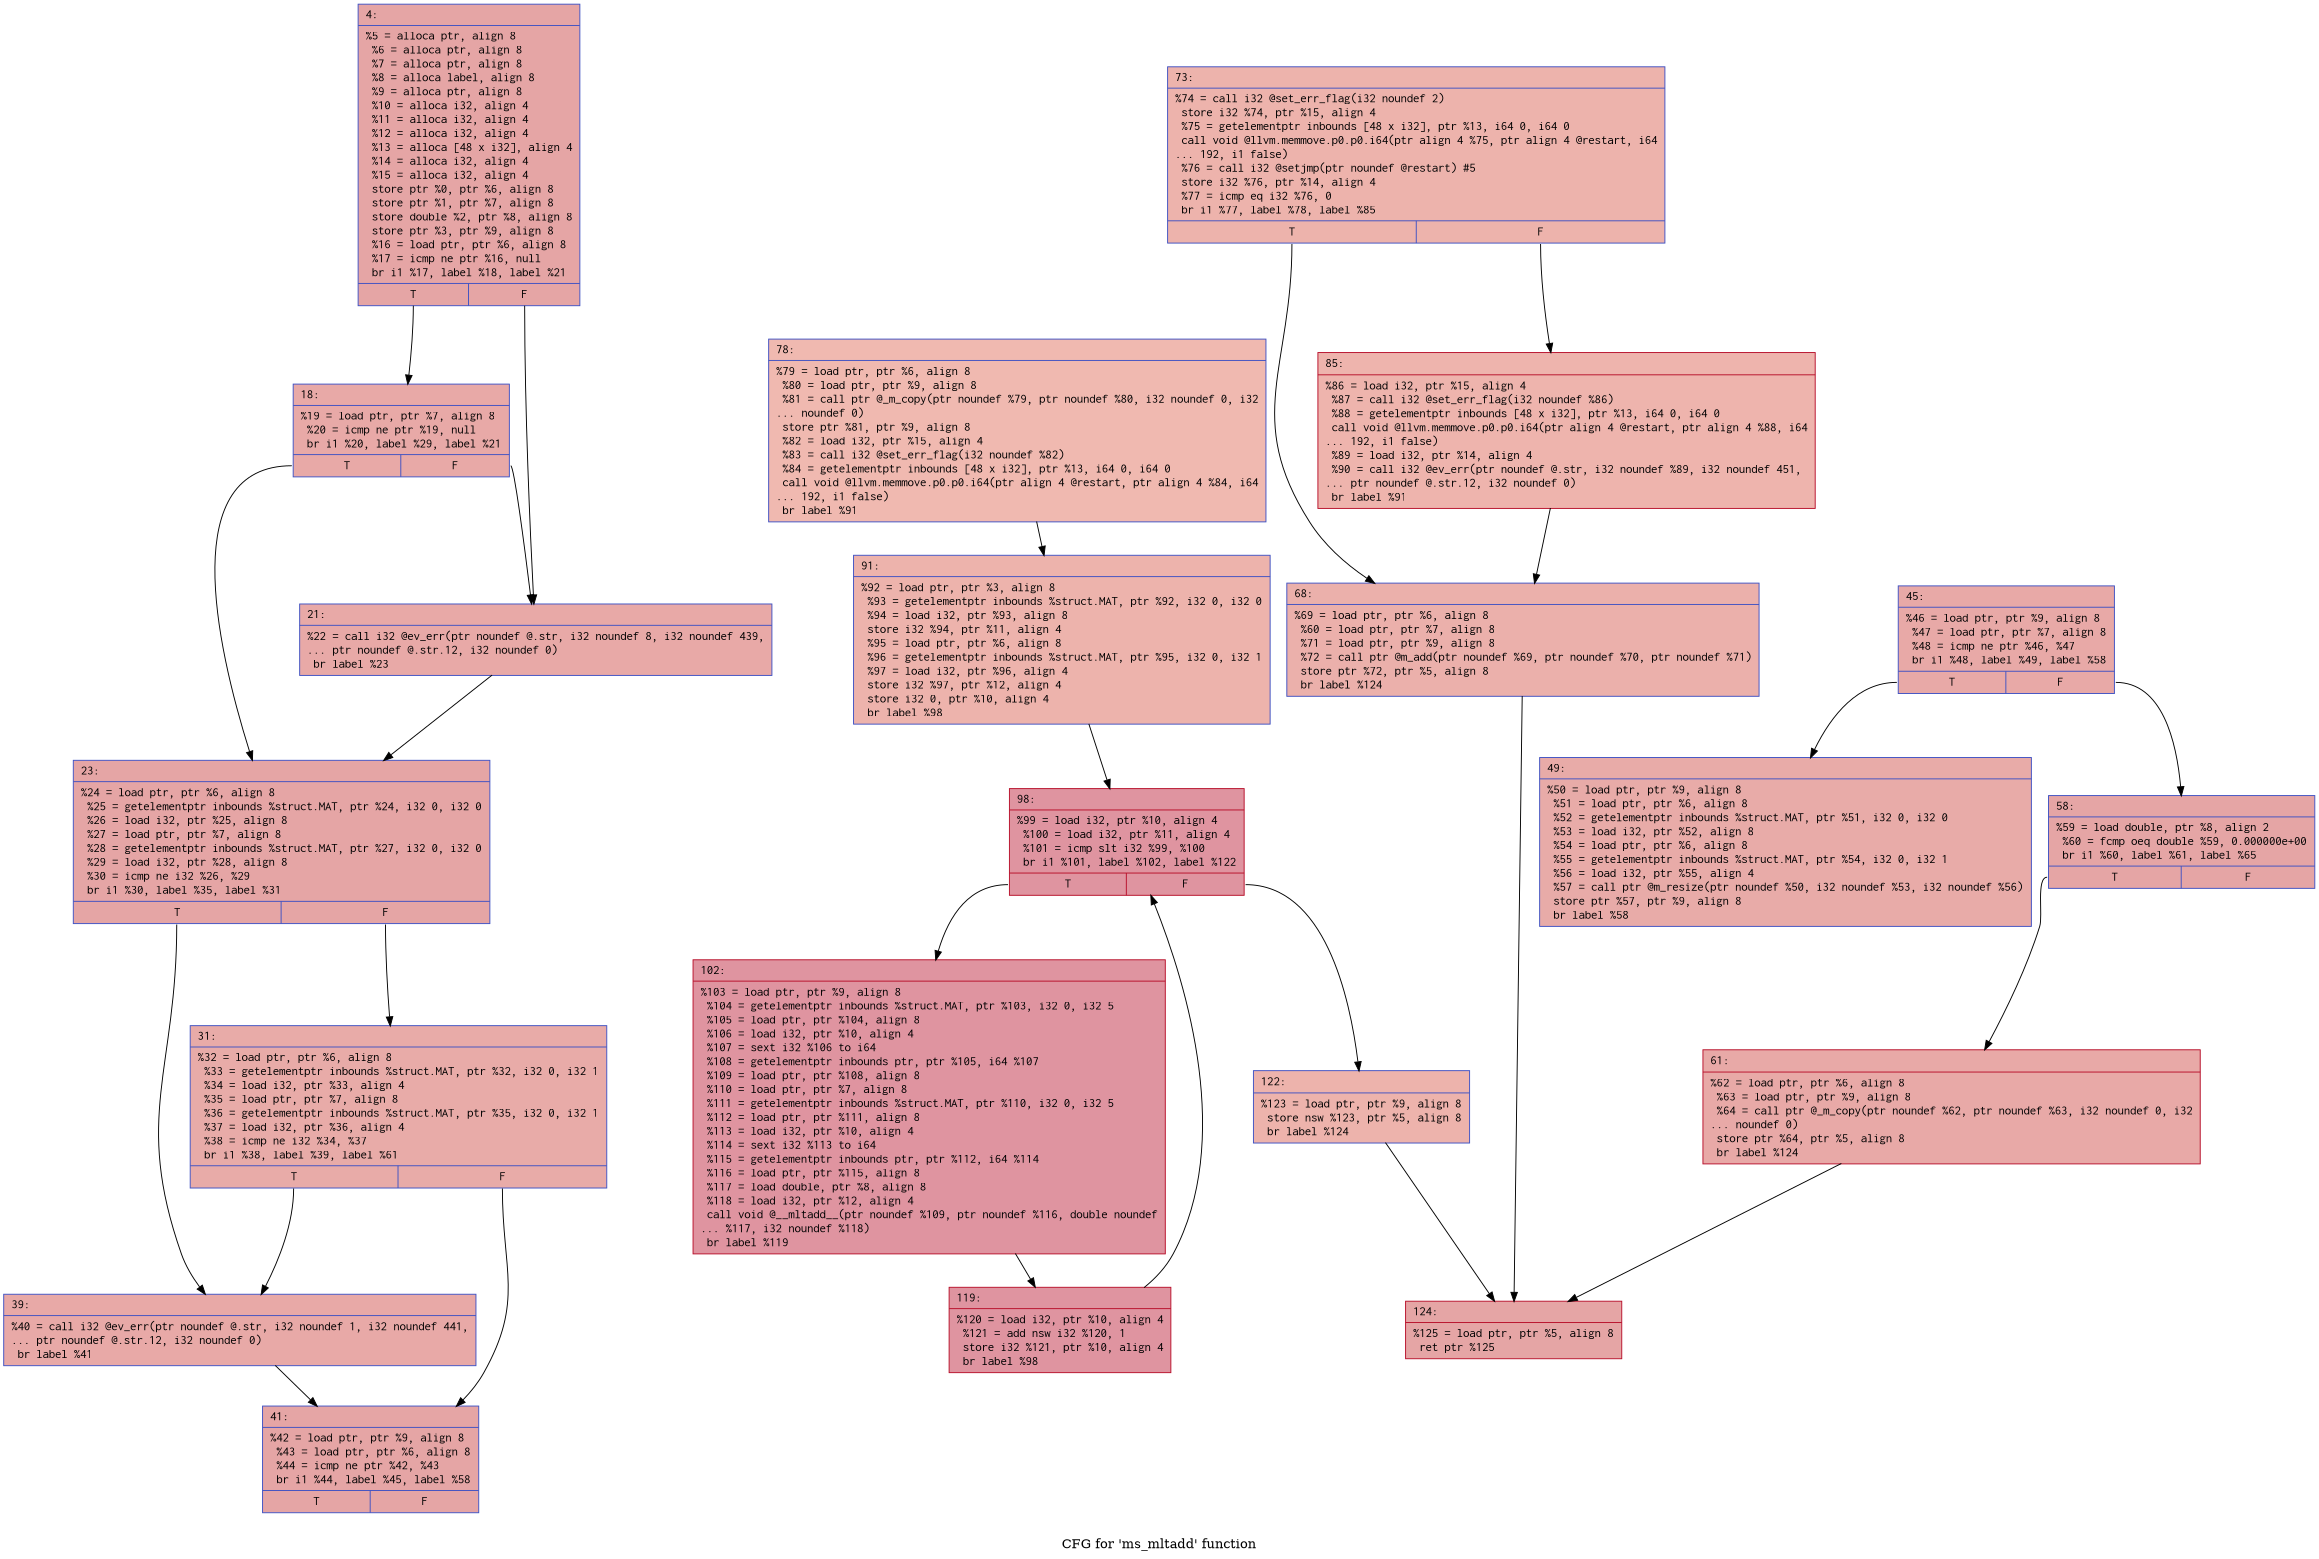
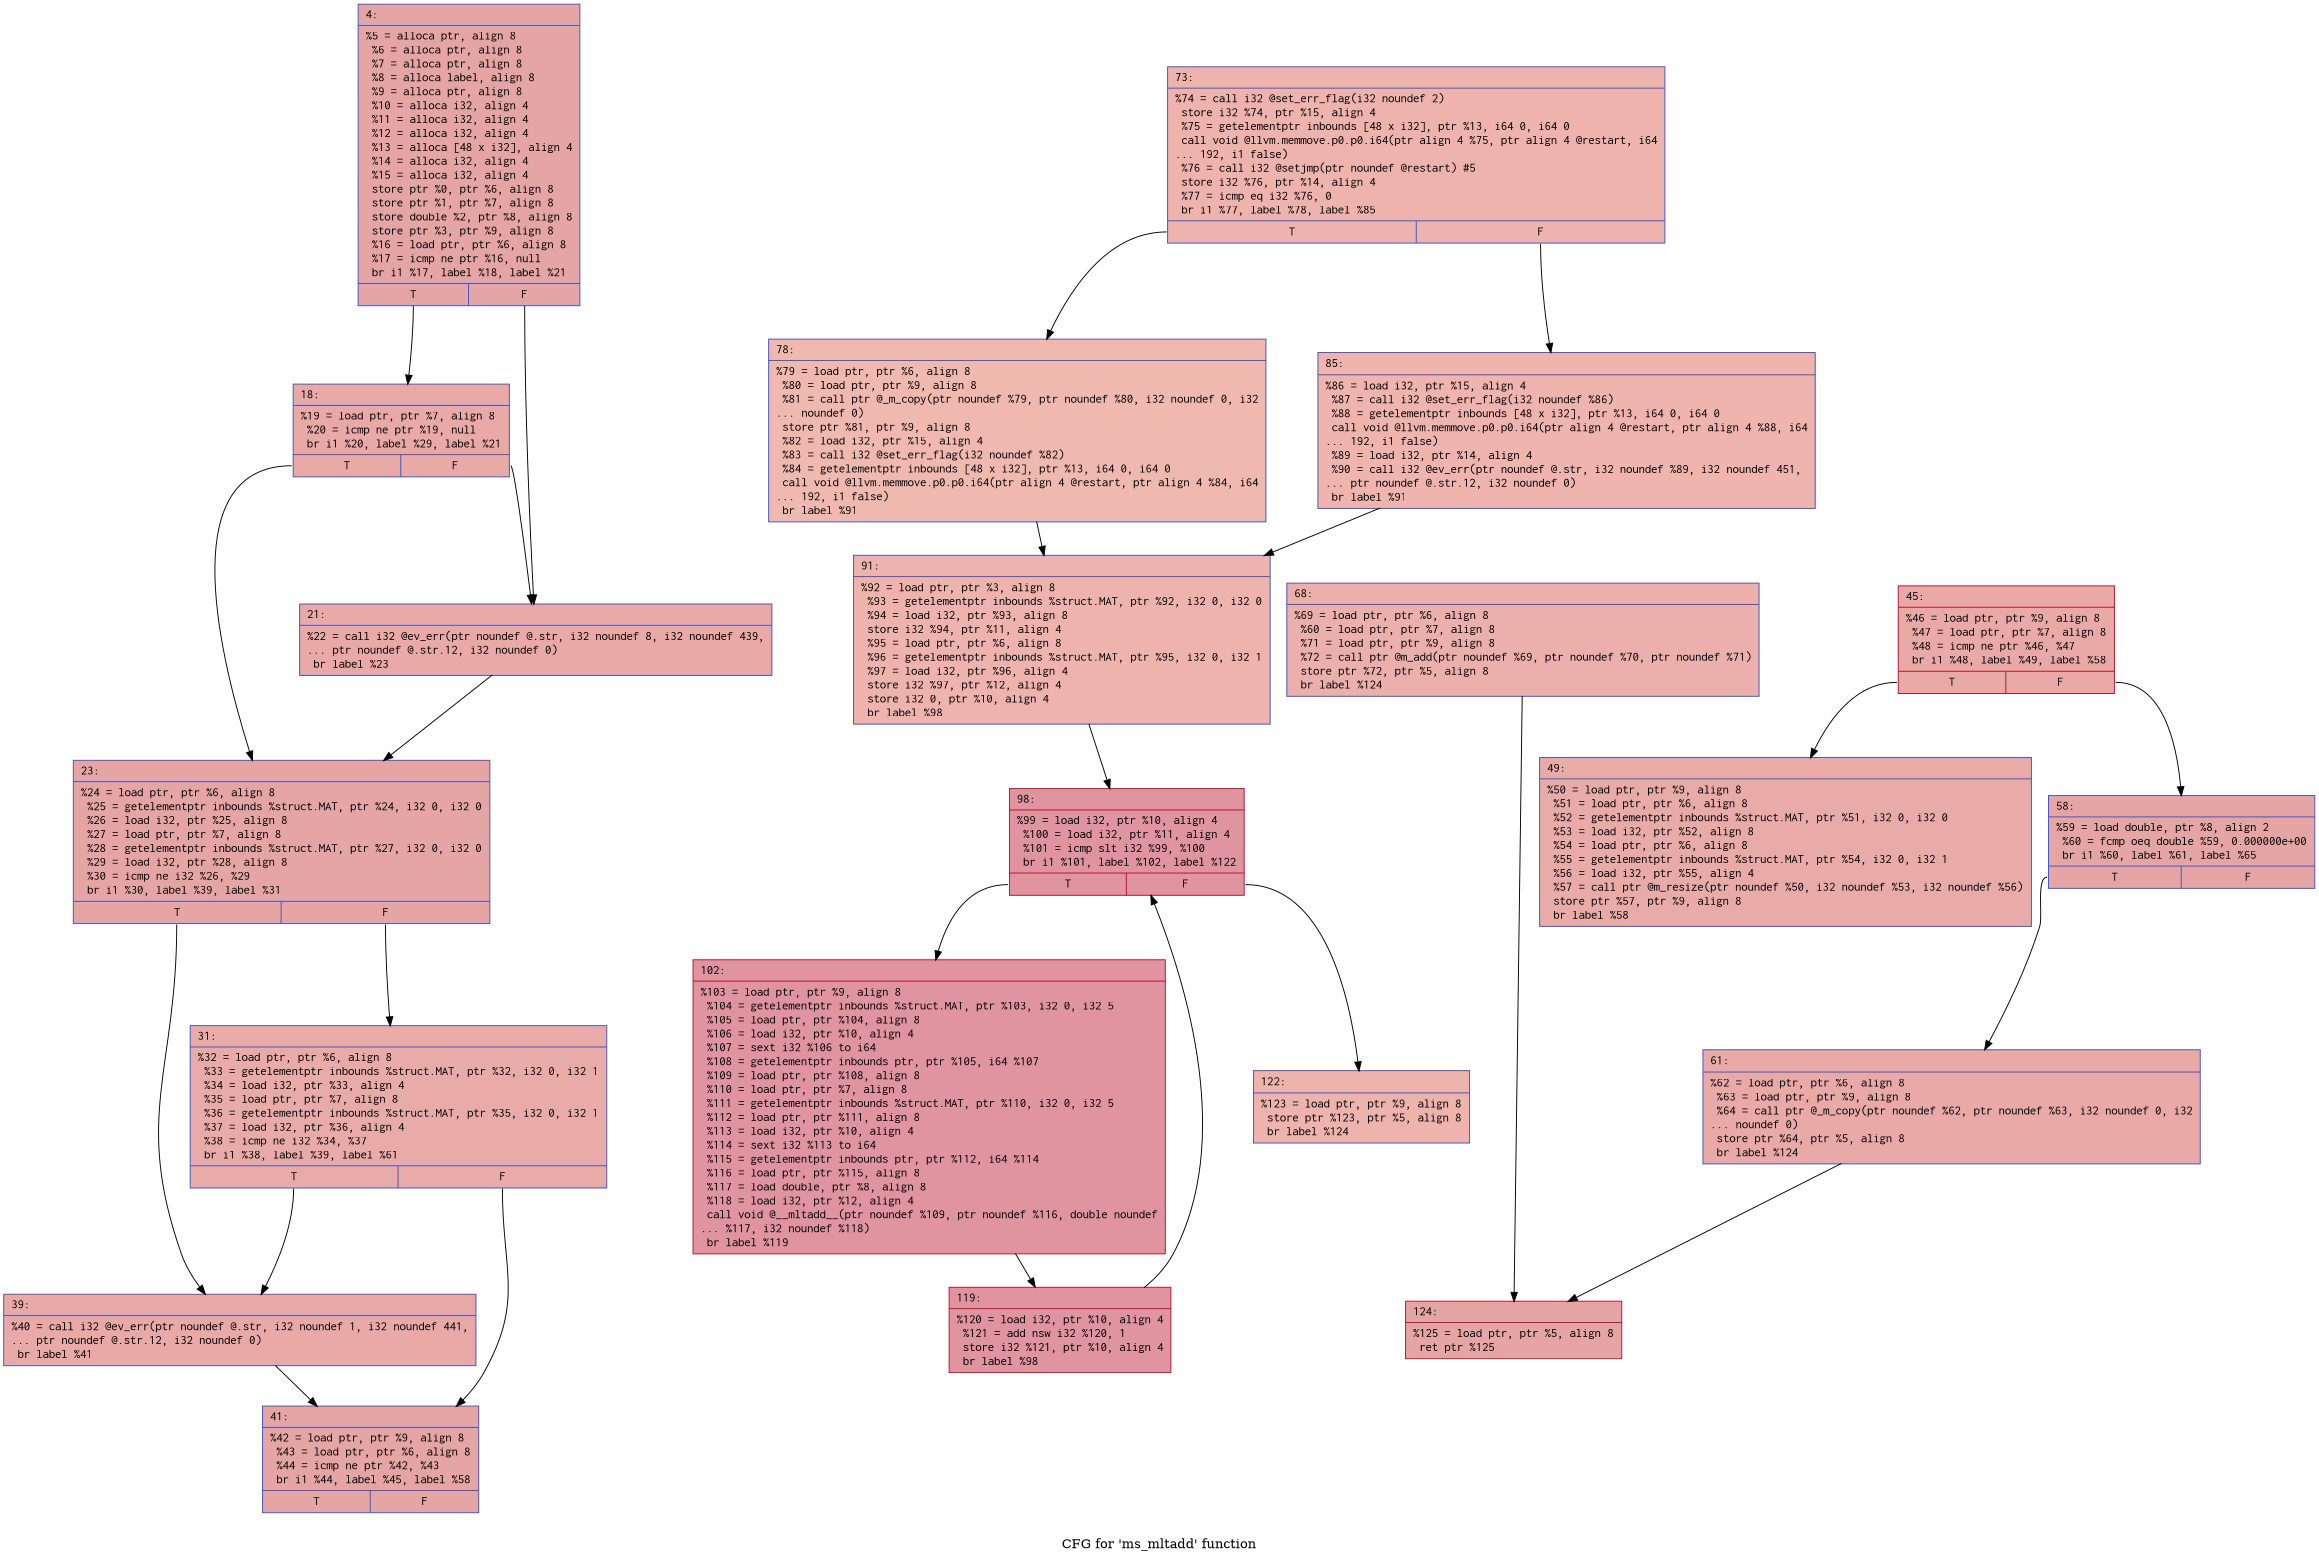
(1276, 426) -> (1095, 264)
(1567, 430) -> (1567, 430)
(1543, 541) -> (1327, 530)
(2006, 640) -> (2006, 640)
(181, 890) -> (181, 890)
(1952, 1107) -> (1952, 1107)
(1362, 1118) -> (1362, 1118)
(1437, 1218) -> none
